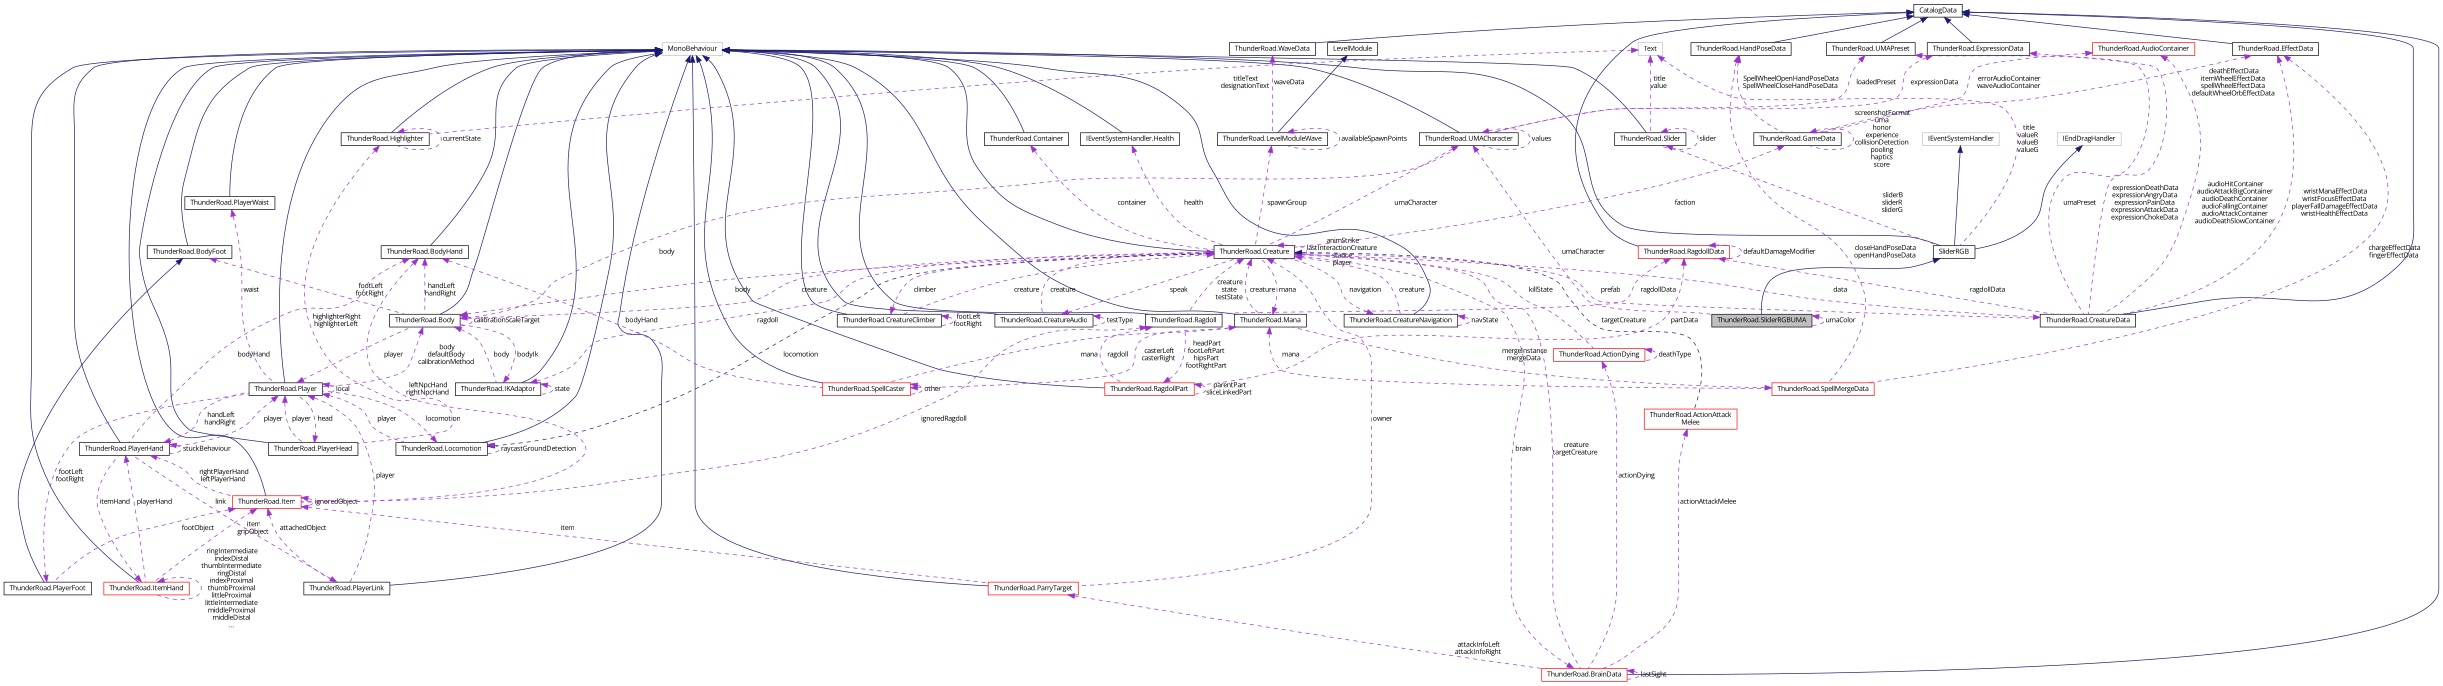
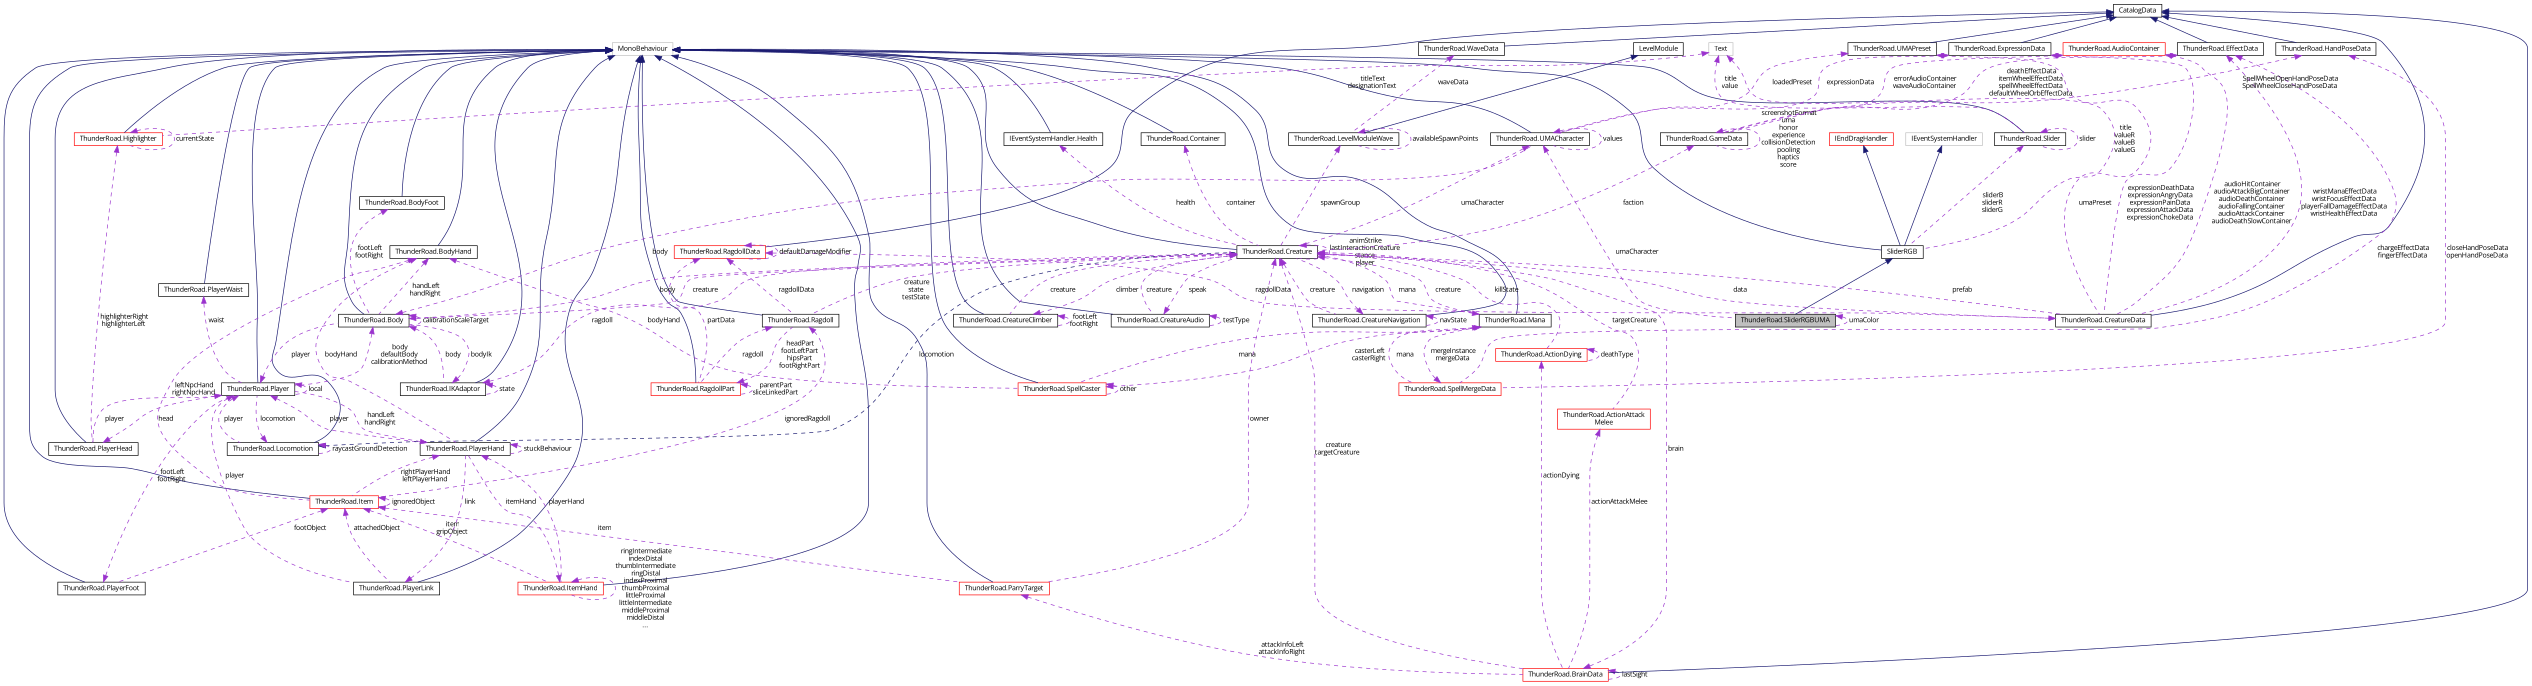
(385, 139) -> (118, 139)
(2089, 139) -> (1861, 139)
(1544, 276) -> (1524, 281)
(54, 406) -> (38, 67)
